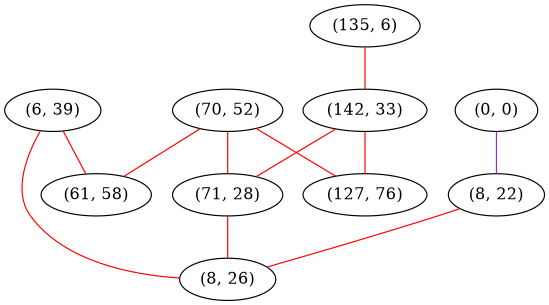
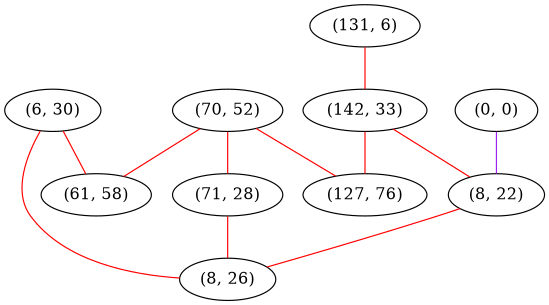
(365, 26) -> (365, 26)
(53, 110) -> (53, 110)
(304, 148) -> (431, 153)
